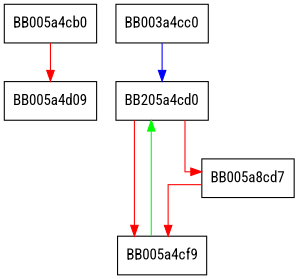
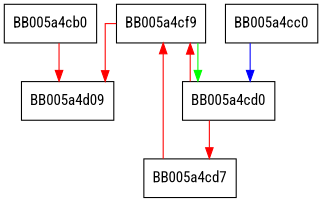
(162, 24) -> (272, 24)
none -> (105, 42)
(162, 101) -> (229, 101)
(248, 178) -> (190, 178)
